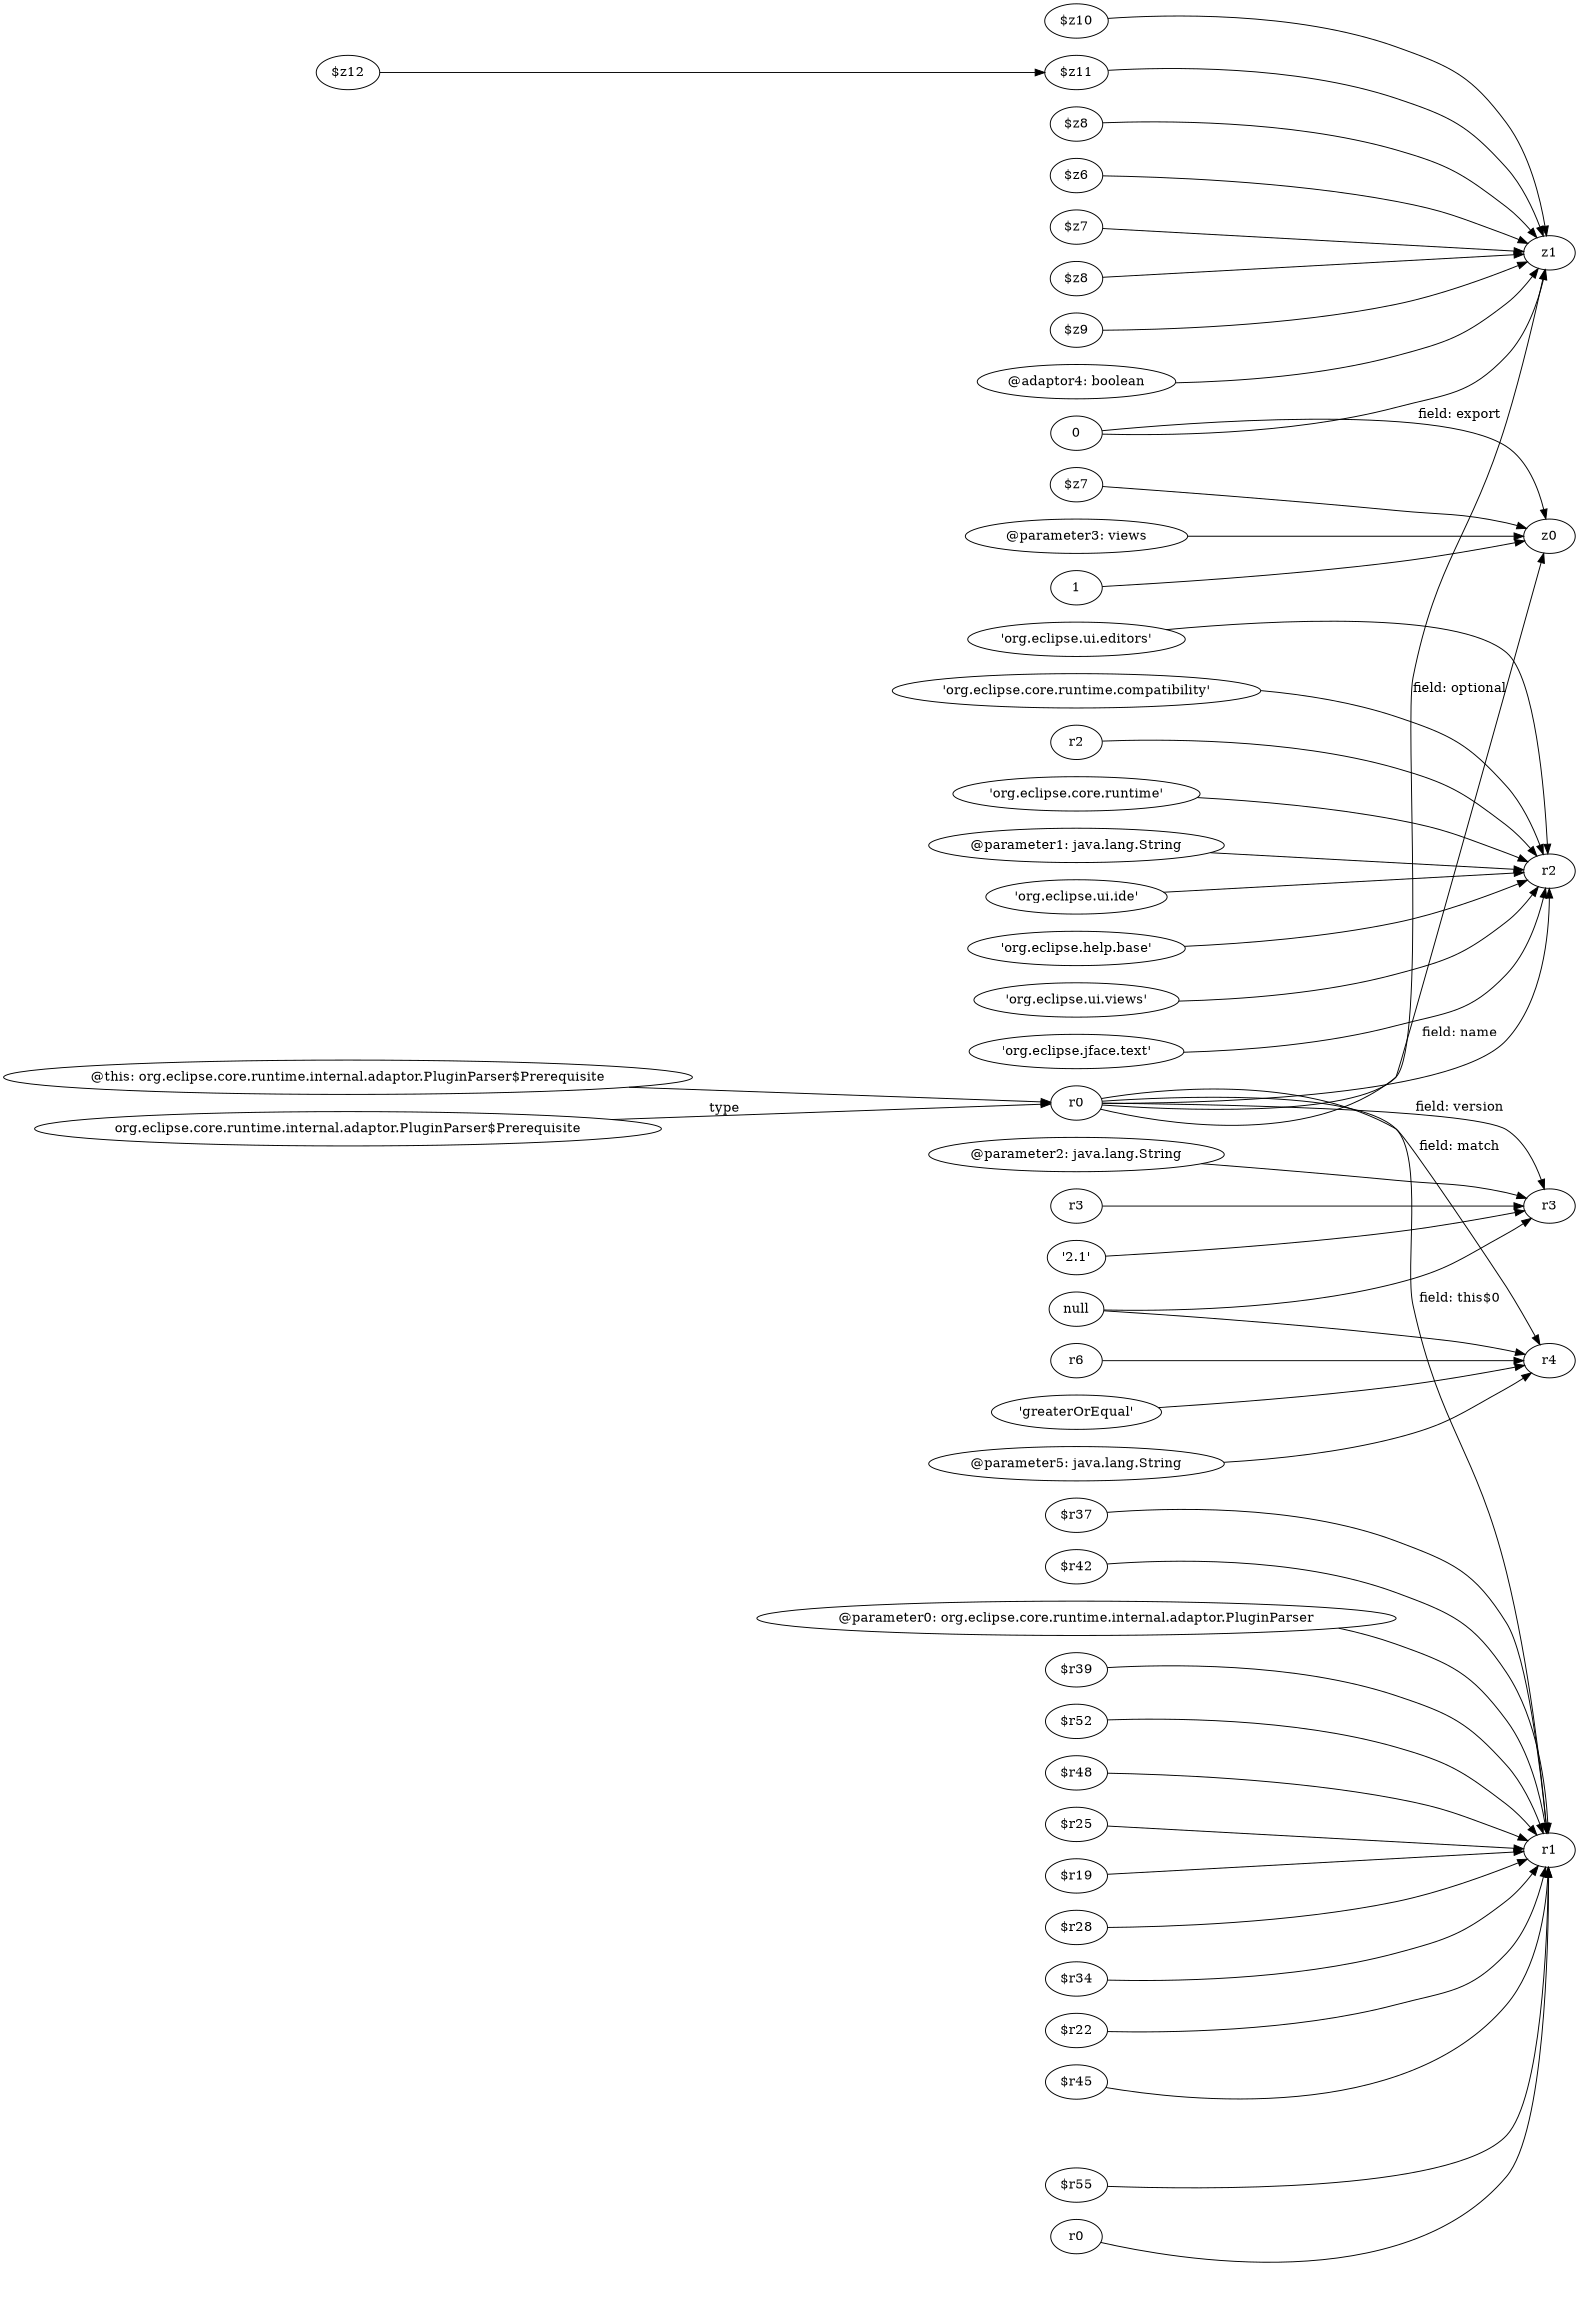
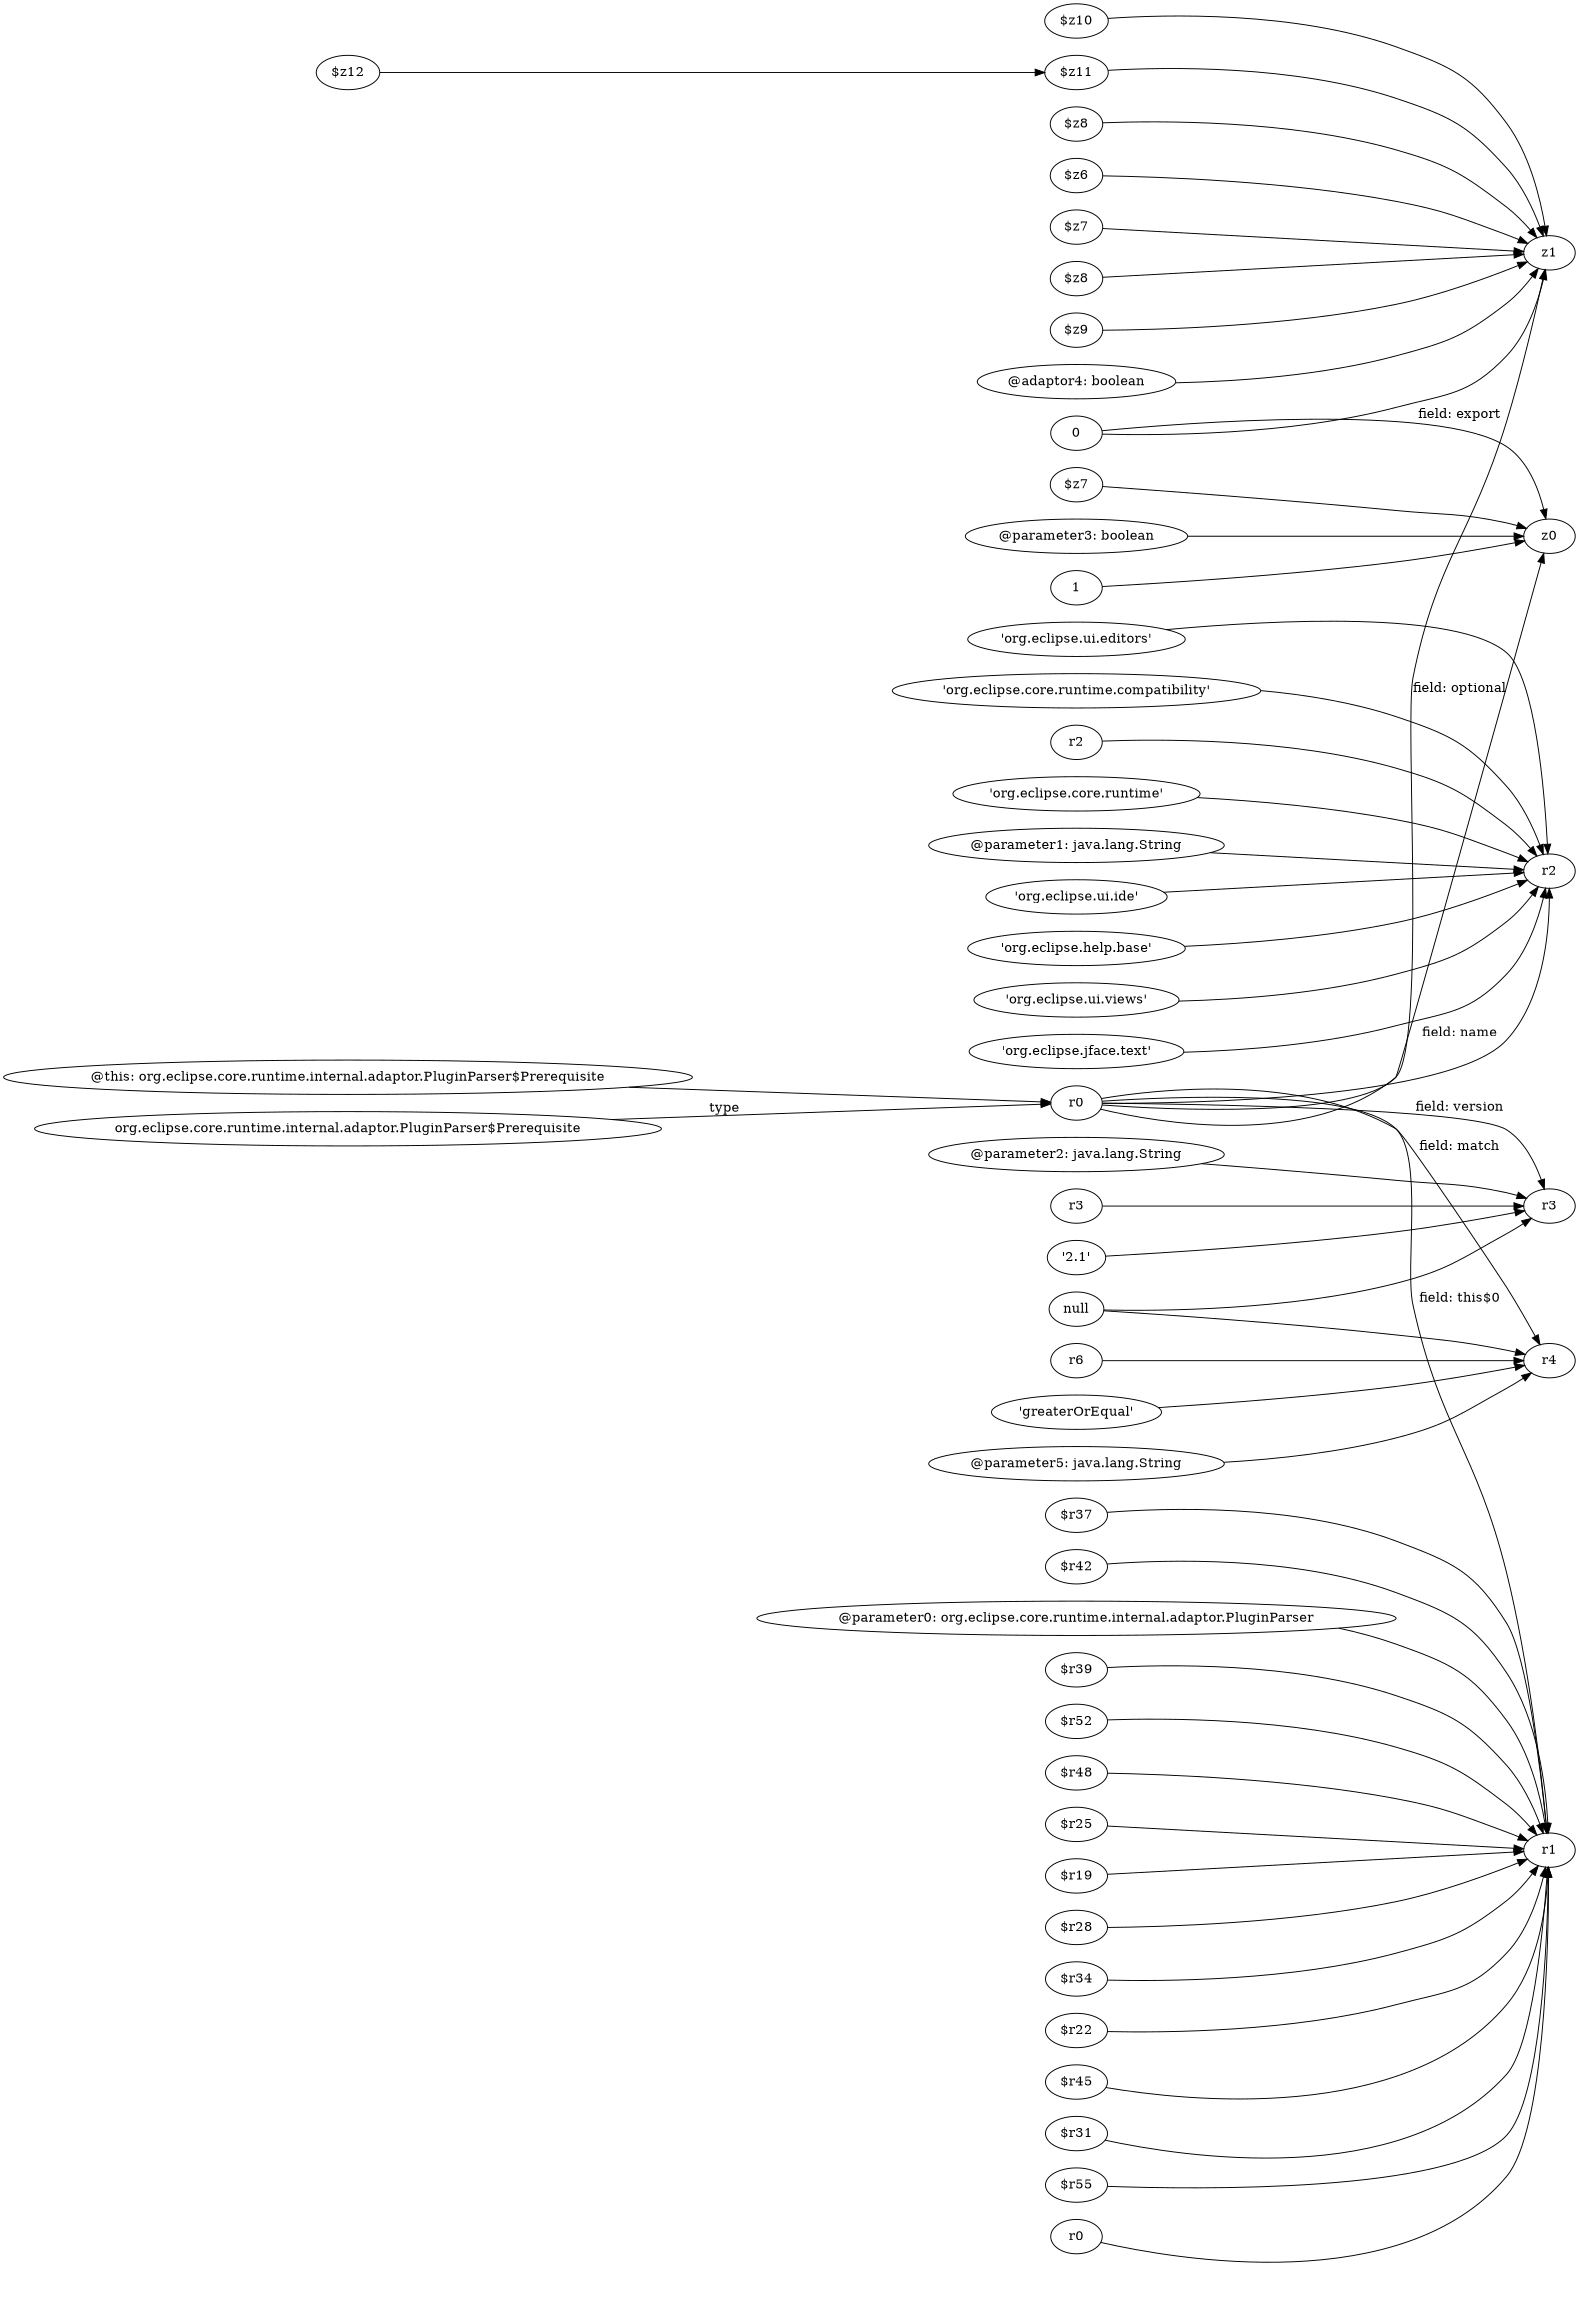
(1076, 536) -> (1076, 536)
none -> (1076, 2134)
